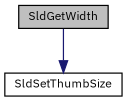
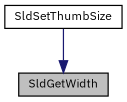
(63, 45) -> (63, 45)
